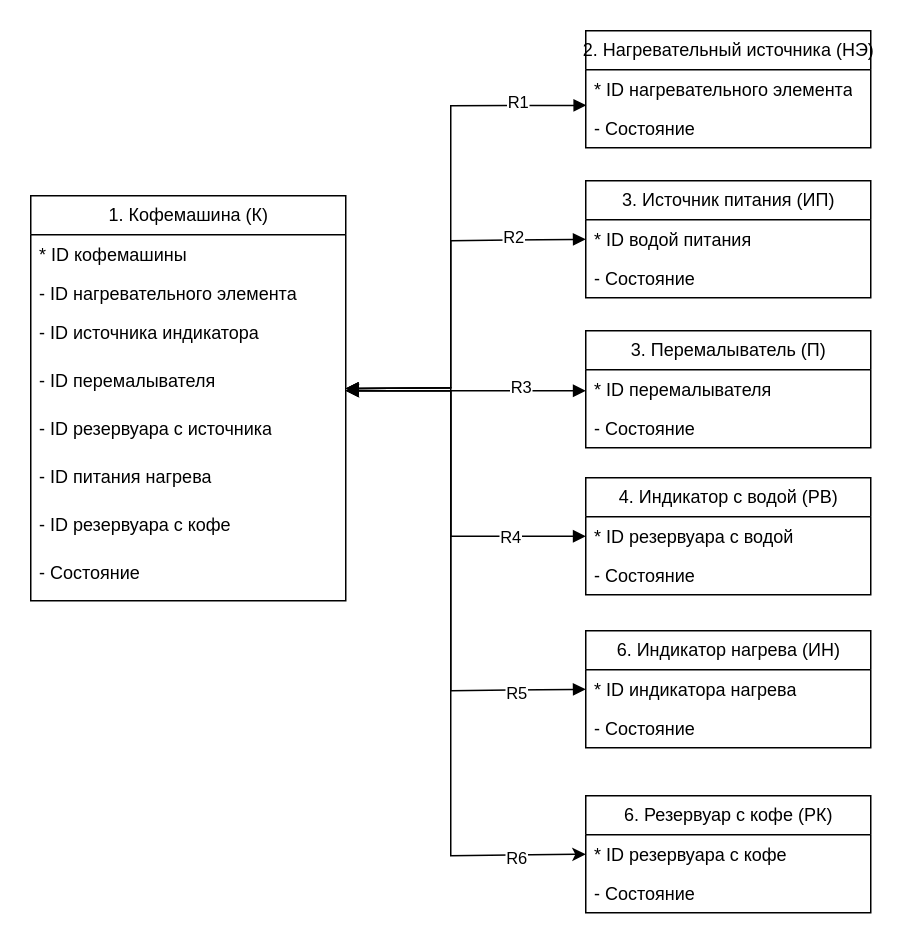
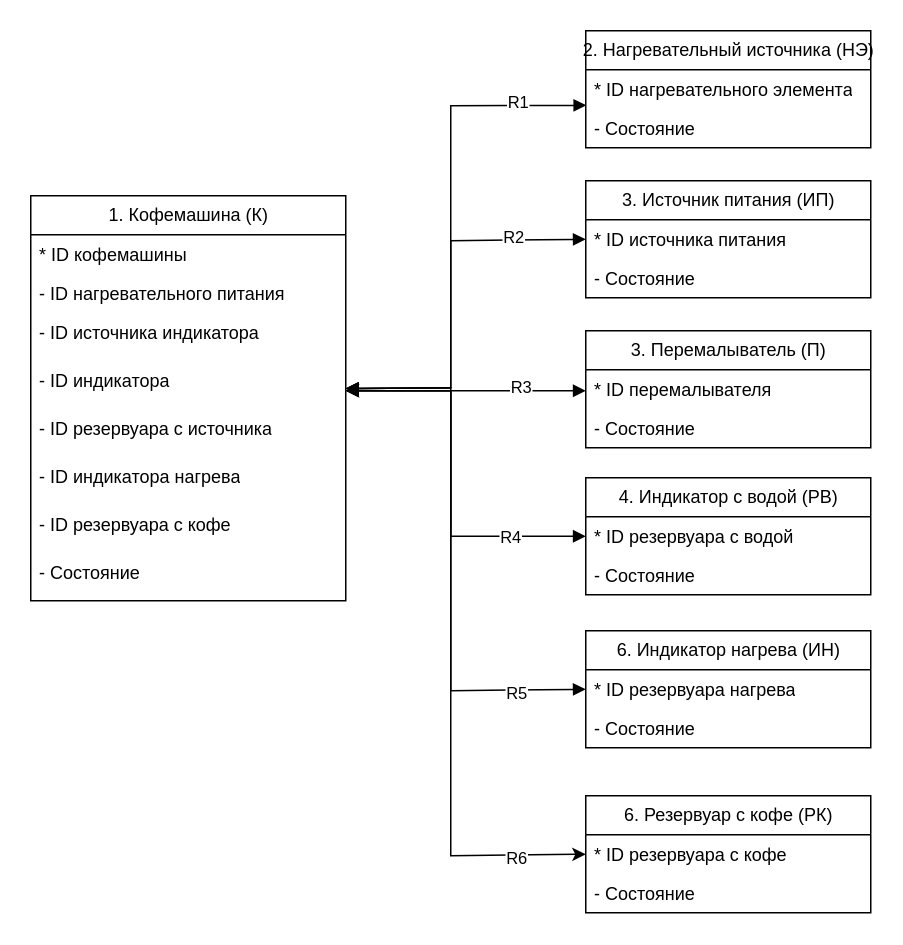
(678, 241) -> (699, 241)
(179, 295) -> (174, 295)
(131, 382) -> (111, 382)
(134, 478) -> (149, 478)
(704, 691) -> (704, 691)
